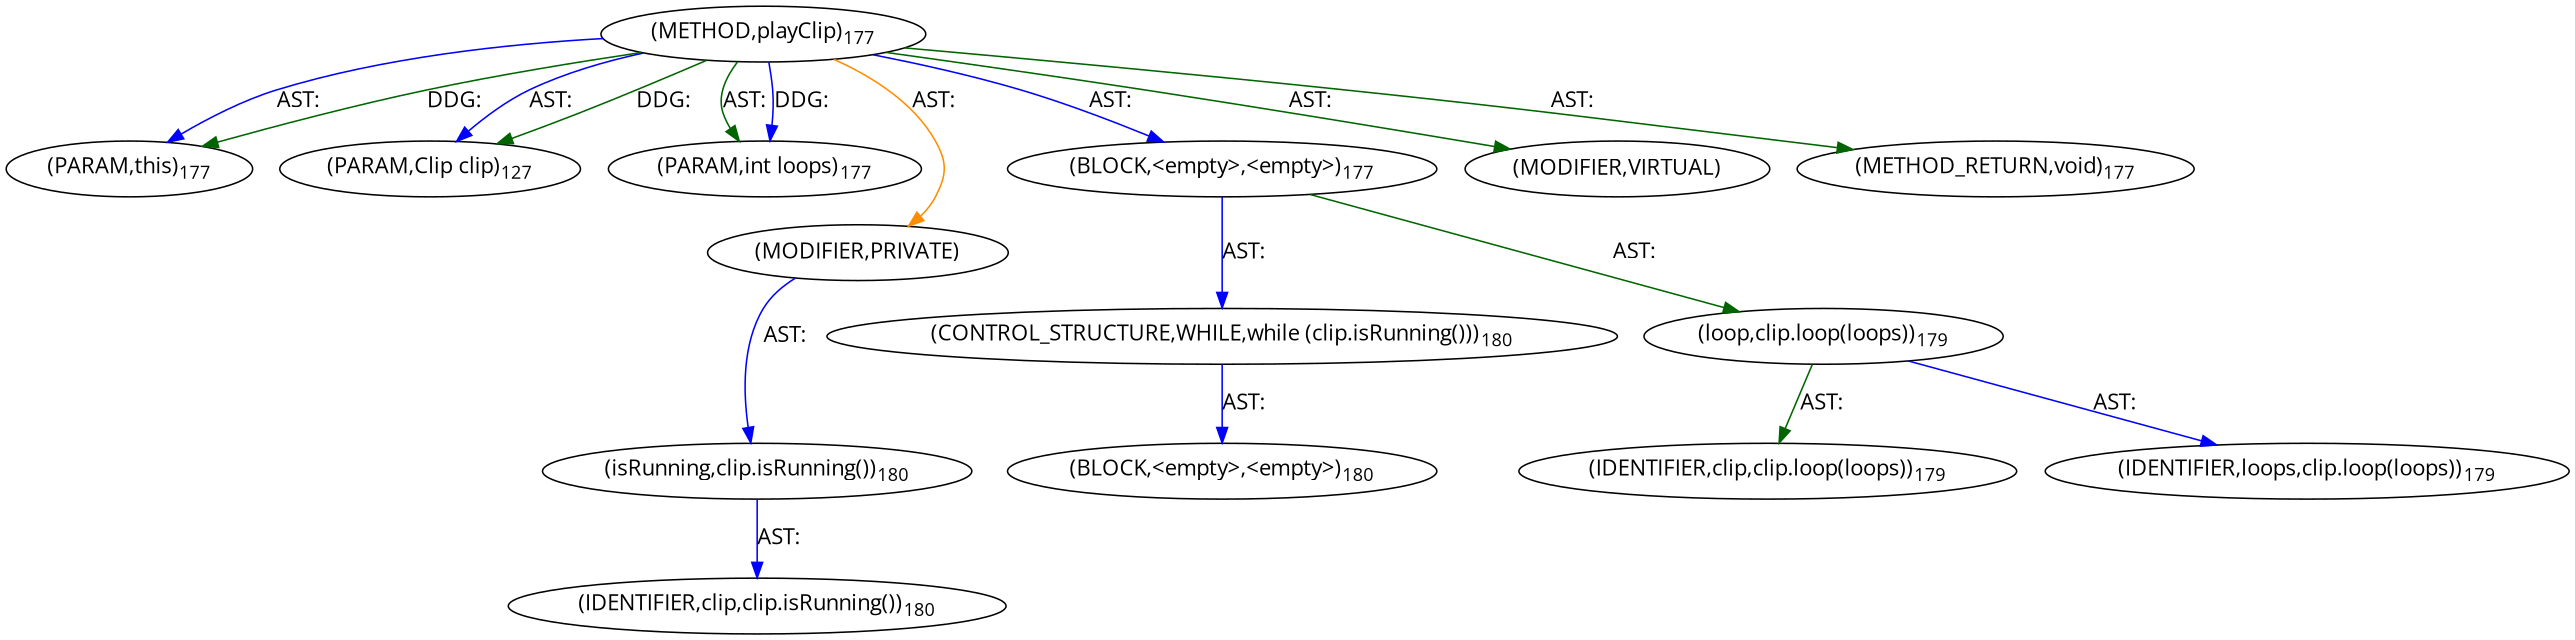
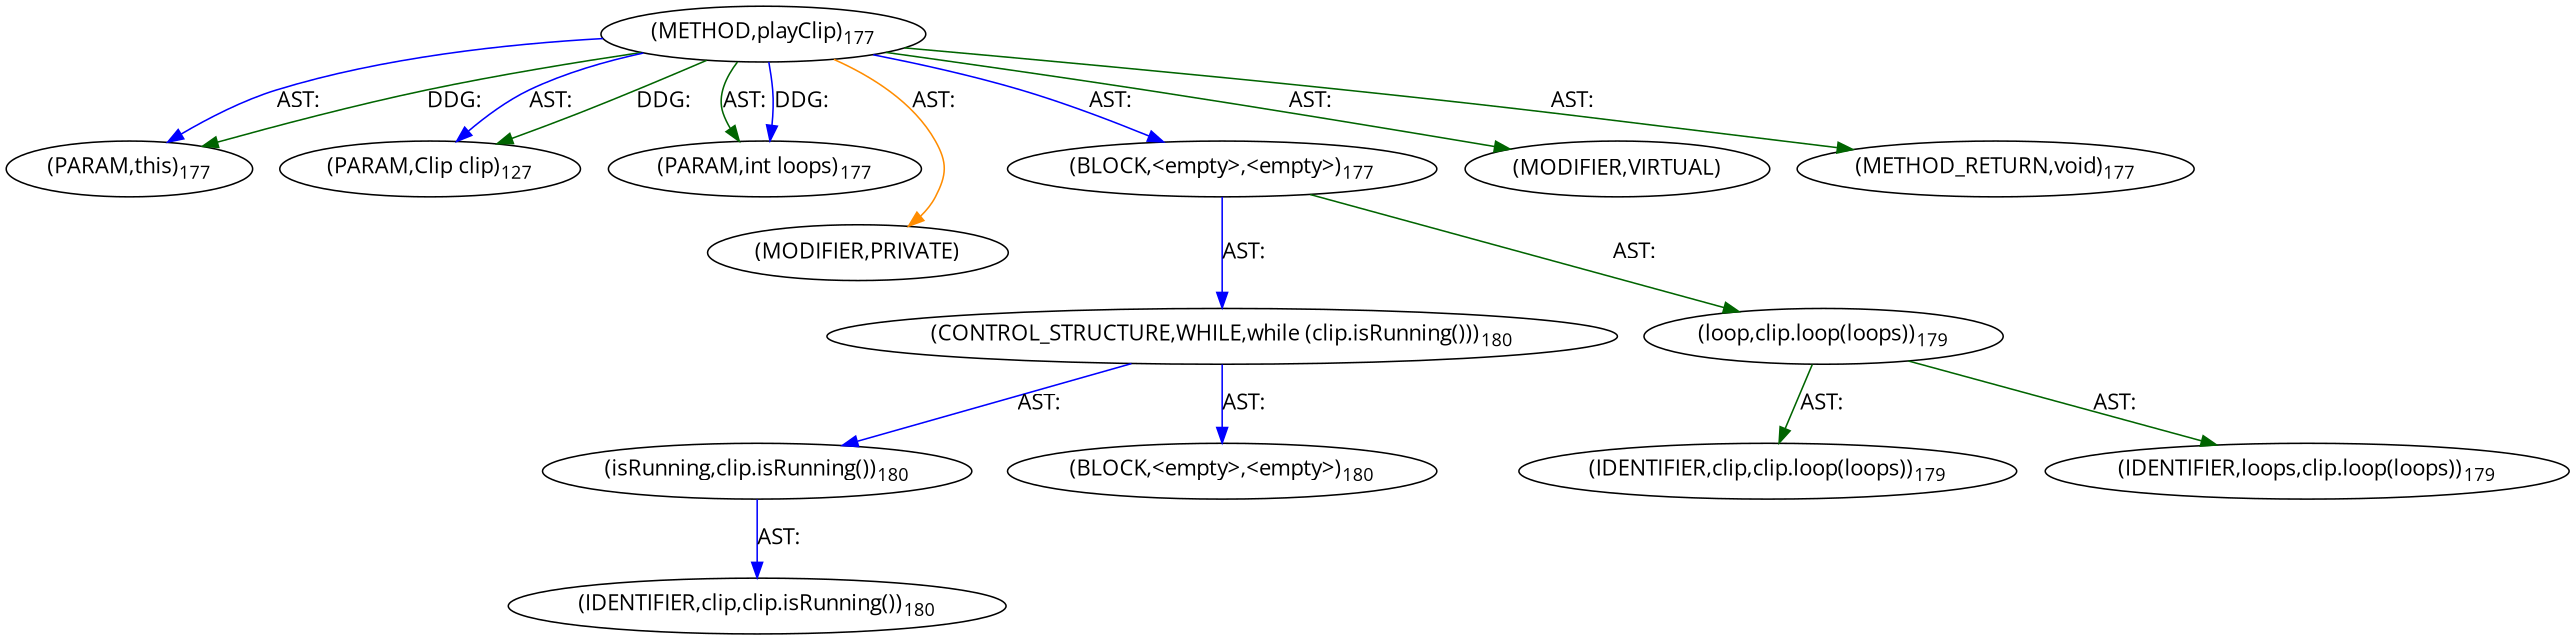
(750, 344) -> (994, 402)
(2055, 401) -> (2055, 401)
